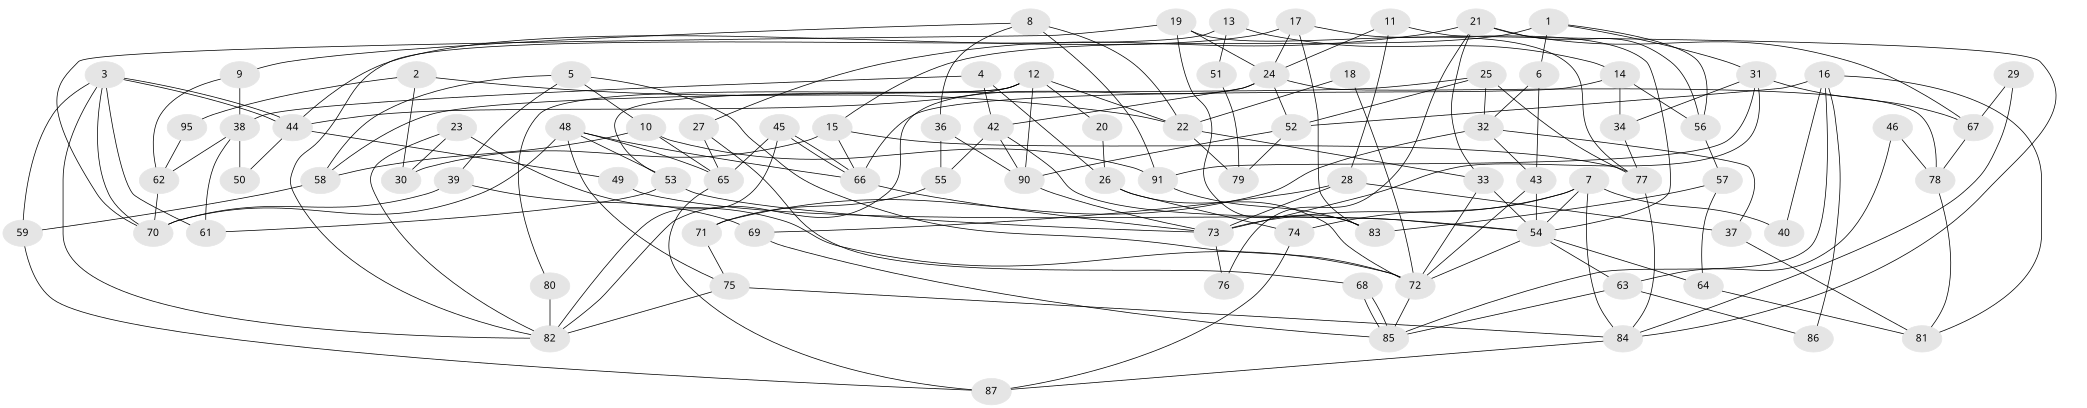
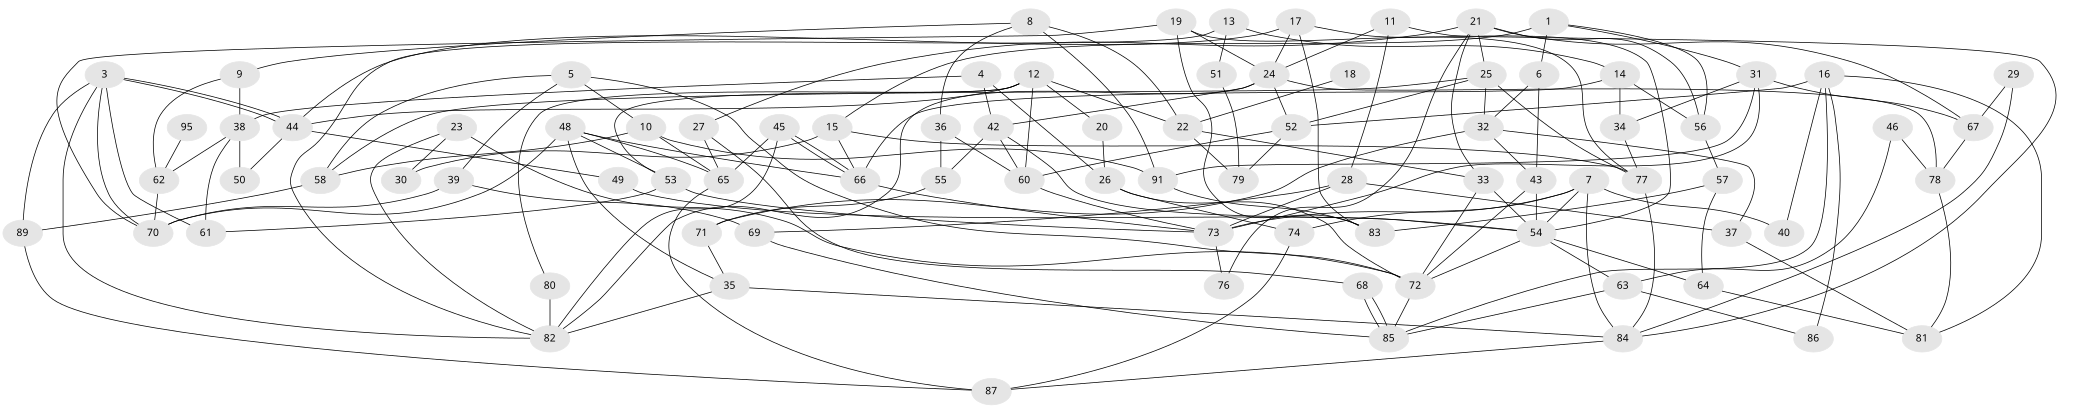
none -> (1482, 51)
(417, 75) -> none
(1387, 174) -> none
(1024, 180) -> (1024, 180)
(23, 233) -> (23, 233)
(730, 286) -> (730, 286)
